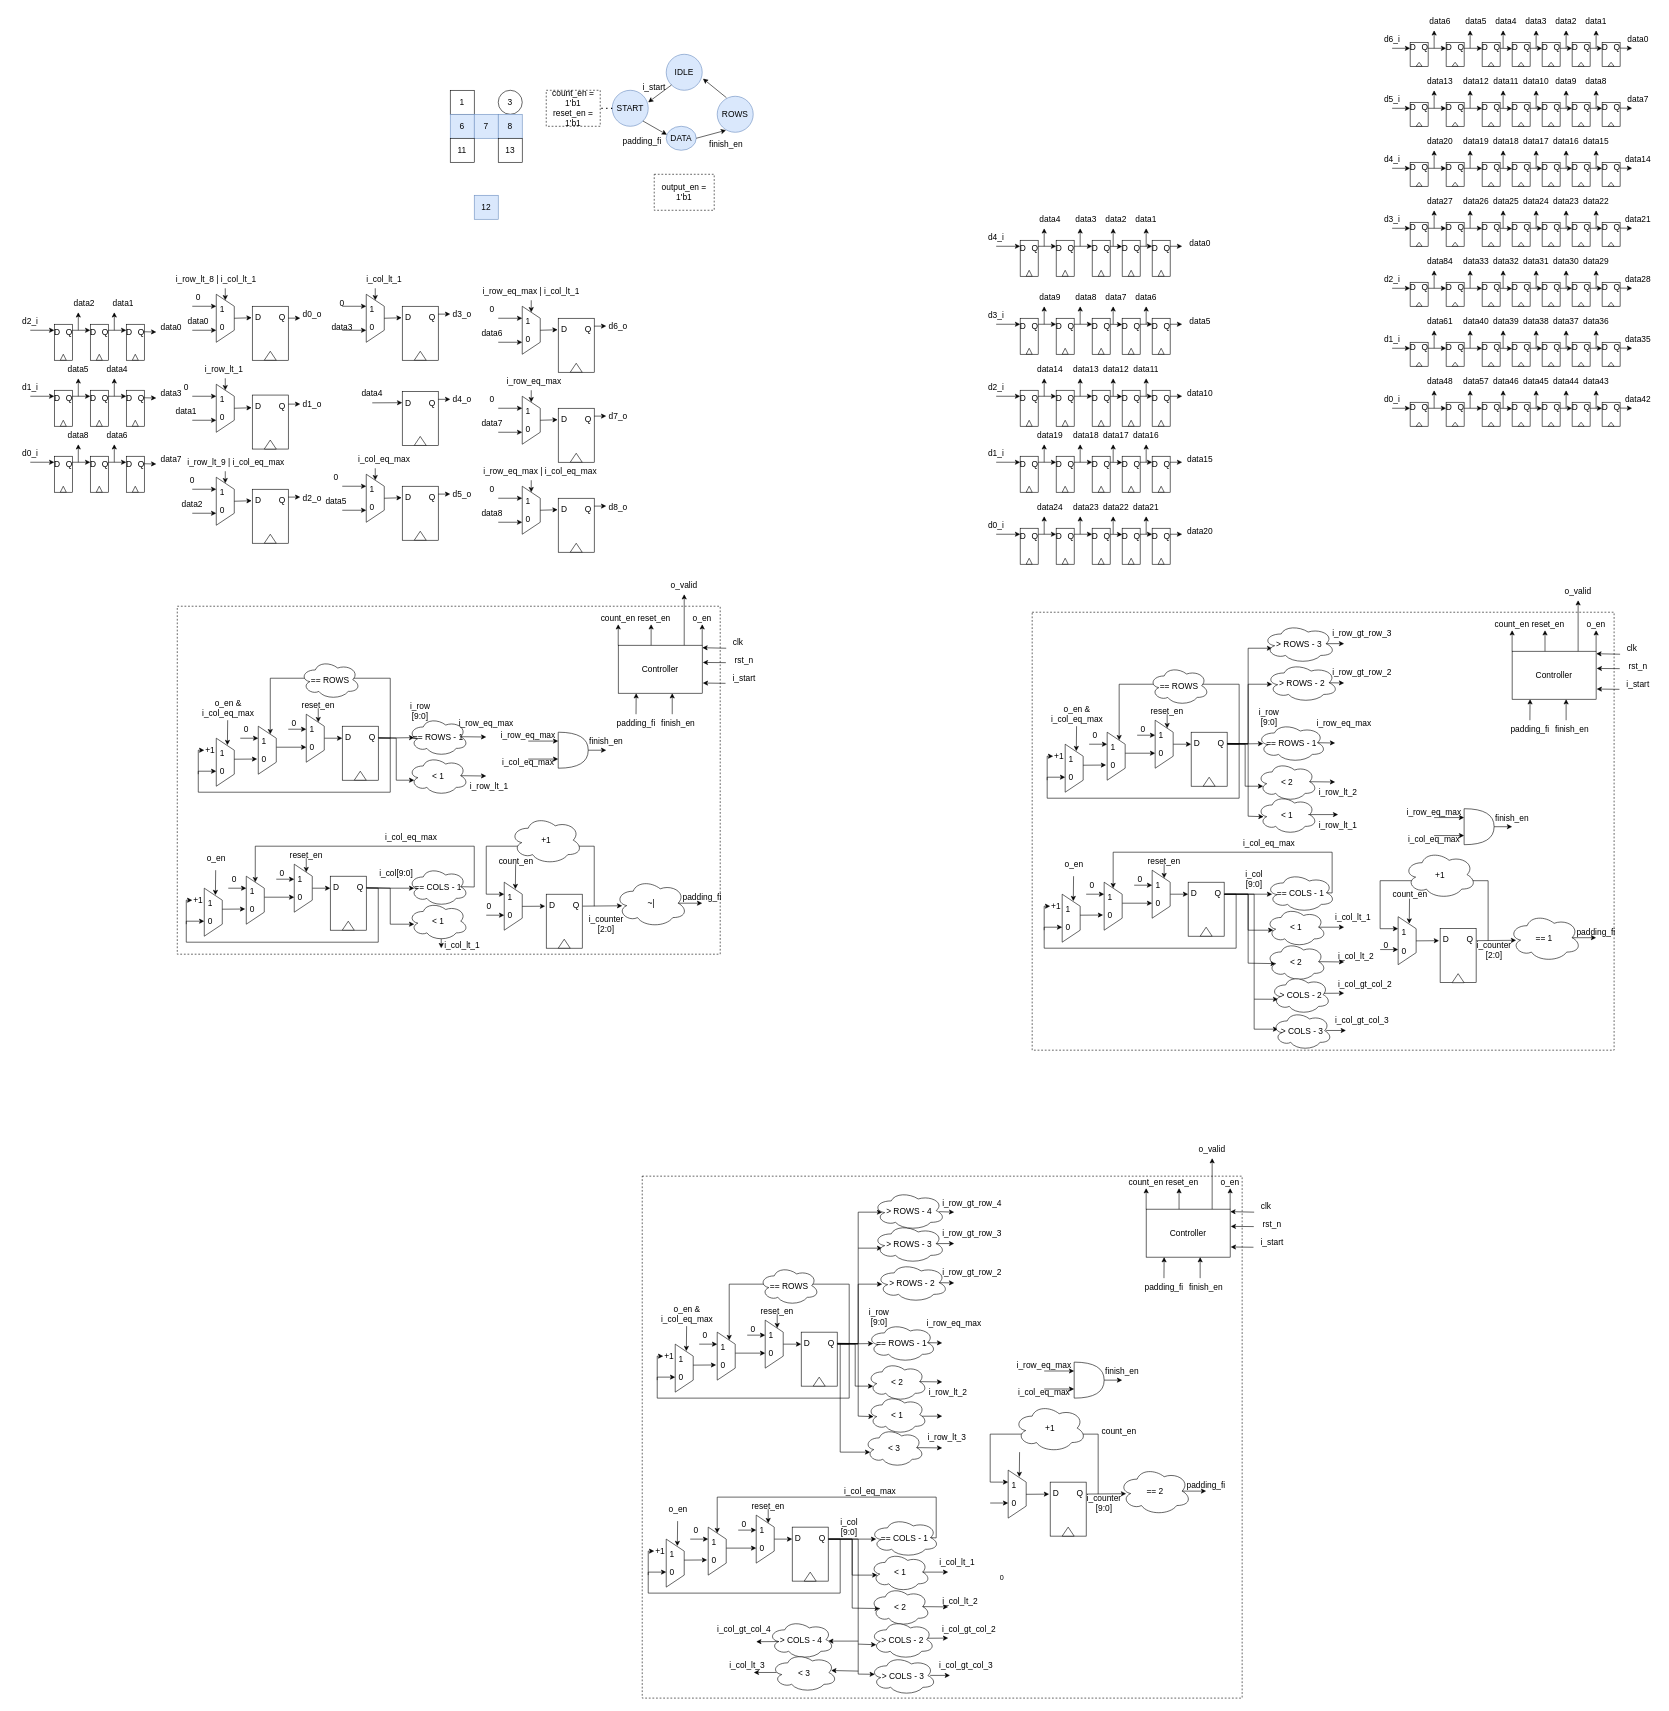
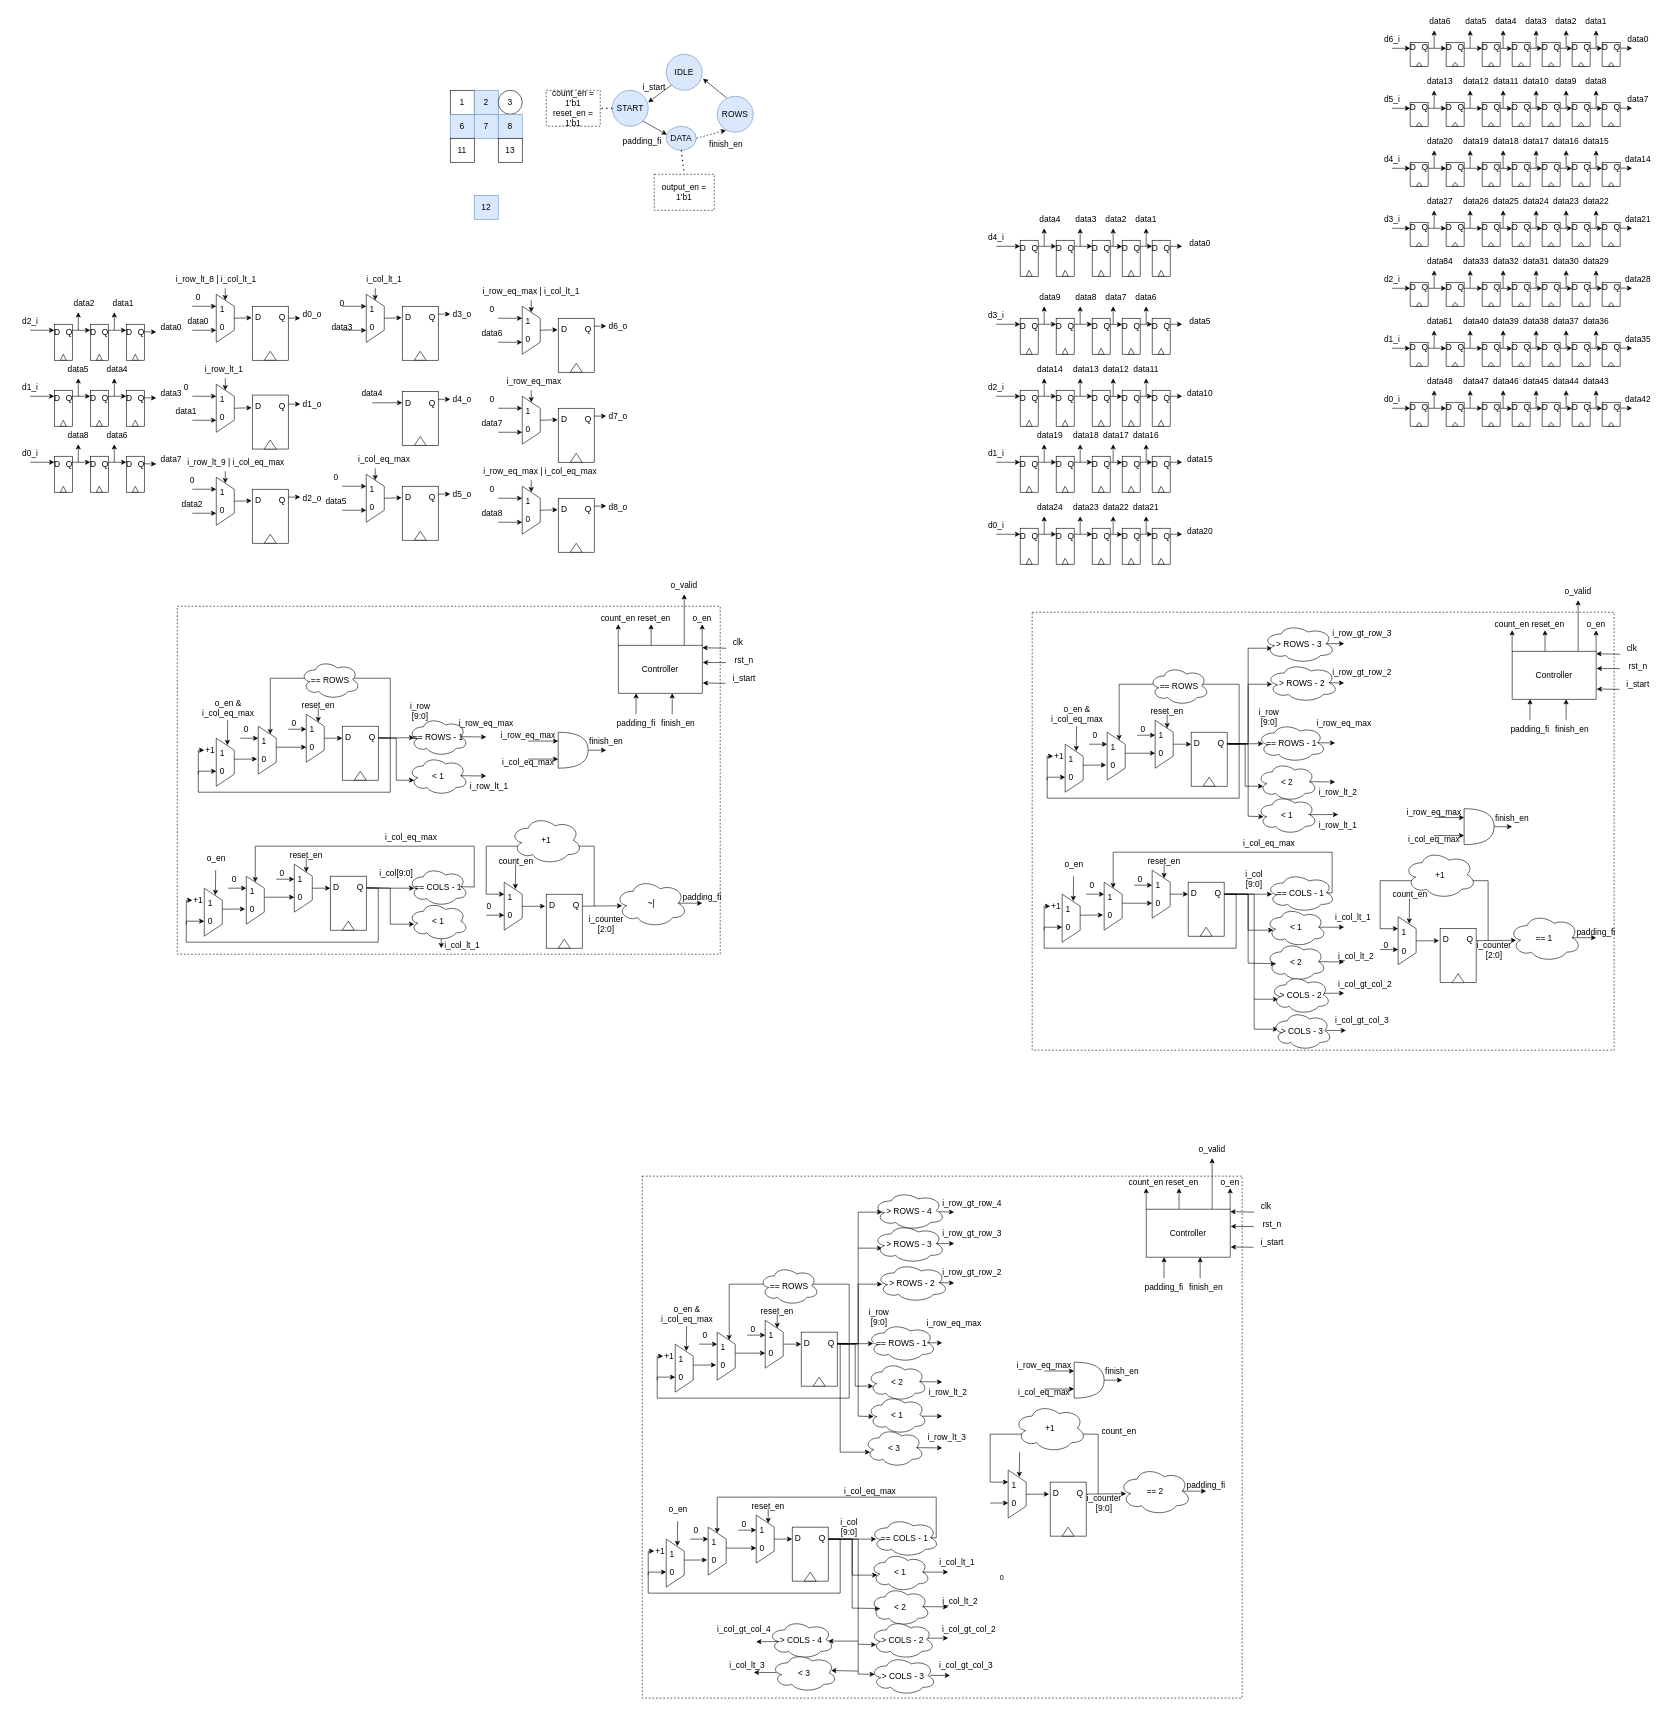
none -> (486, 102)
(709, 135) -> (709, 135)
none -> (683, 160)
(1476, 381) -> (1476, 381)
